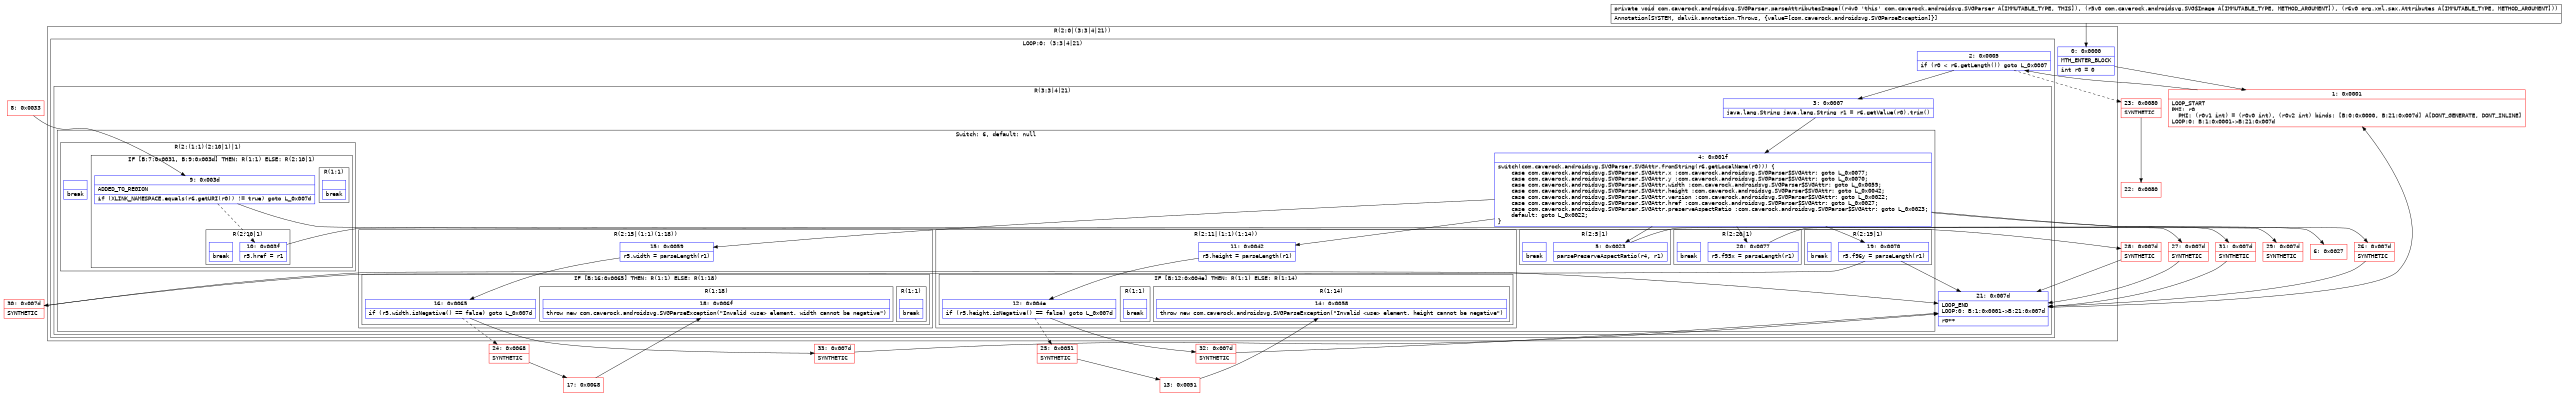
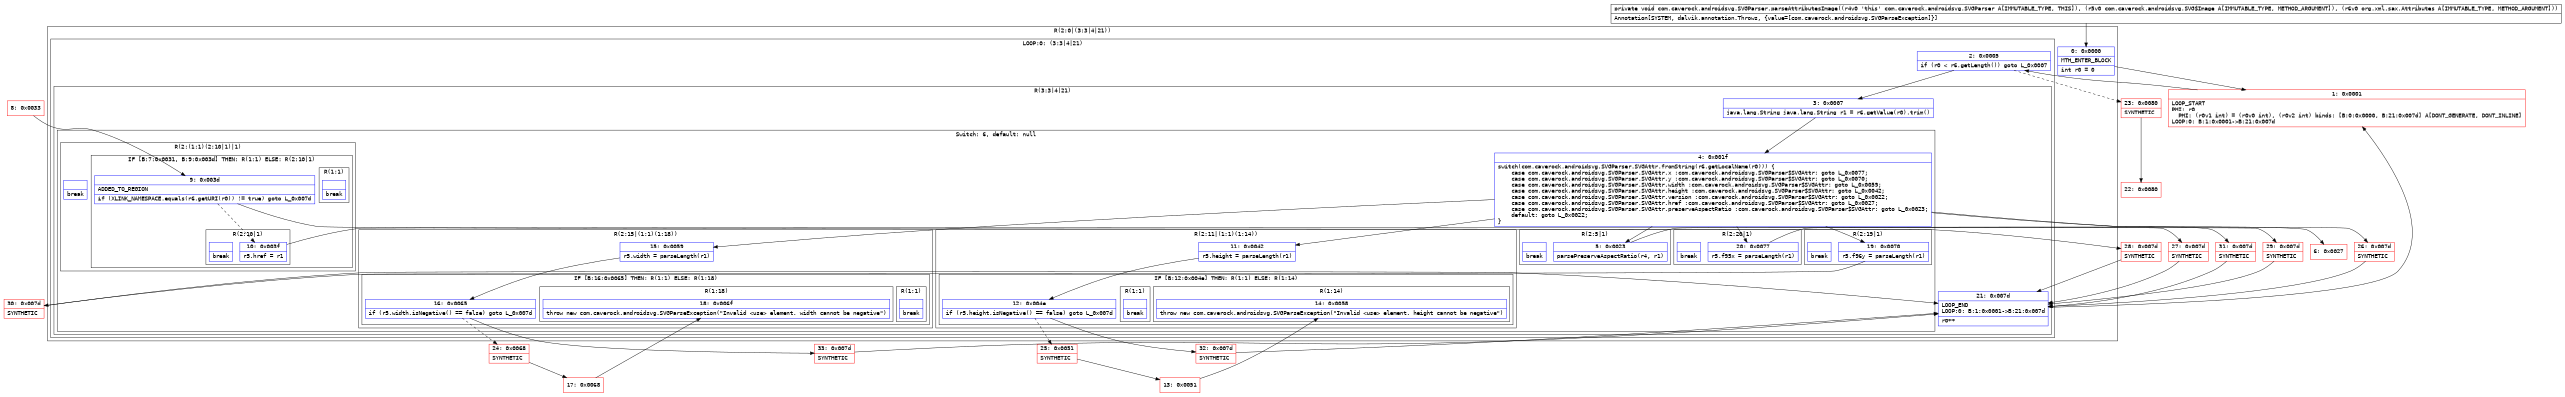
(1929, 276) -> (2166, 291)
